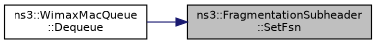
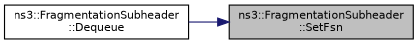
(76, 22) -> (97, 22)
